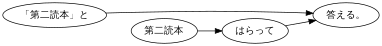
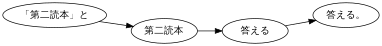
(206, 11) -> (113, 24)
(255, 31) -> (255, 31)
